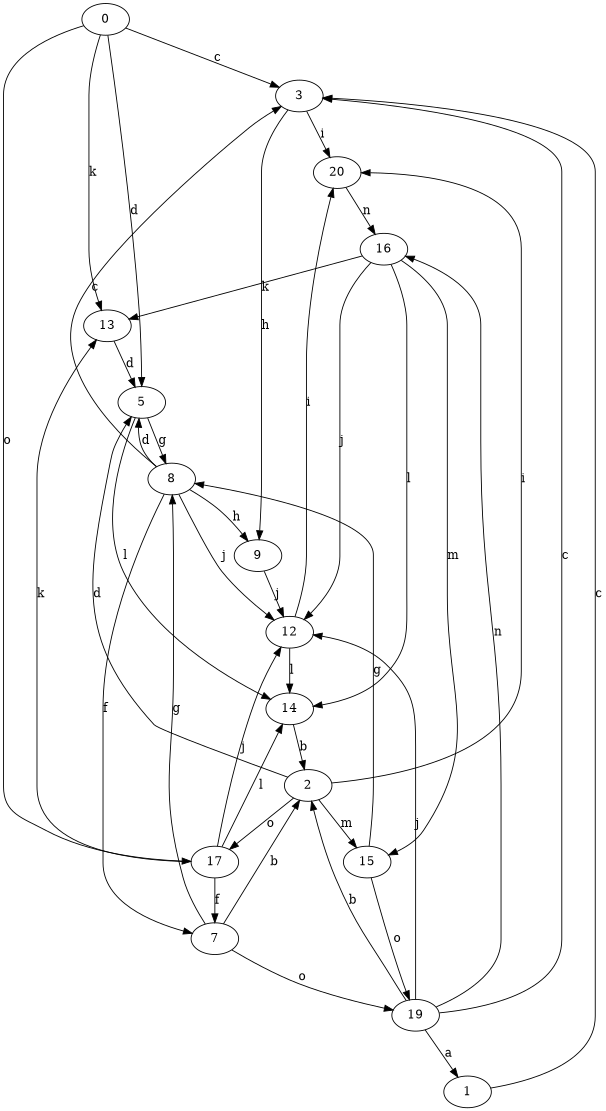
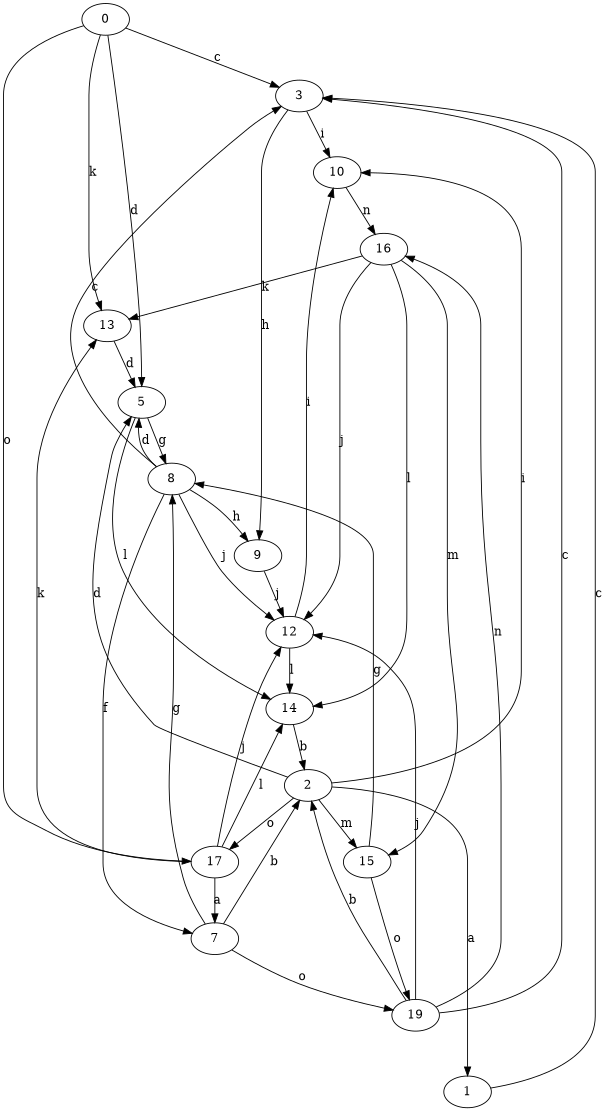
(337, 173) -> (337, 173)
(217, 900) -> (217, 900)
(439, 1050) -> (468, 880)
